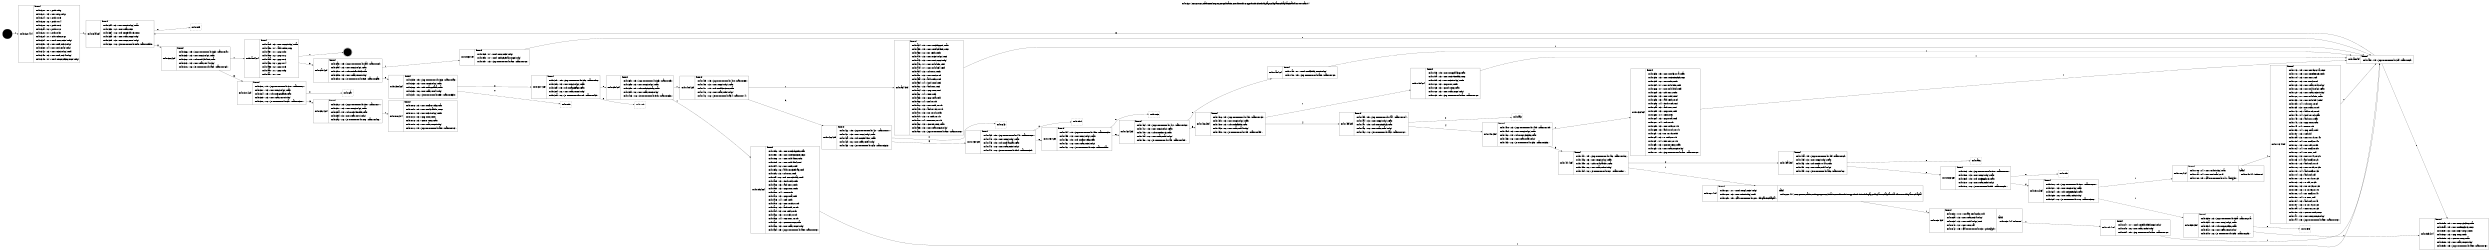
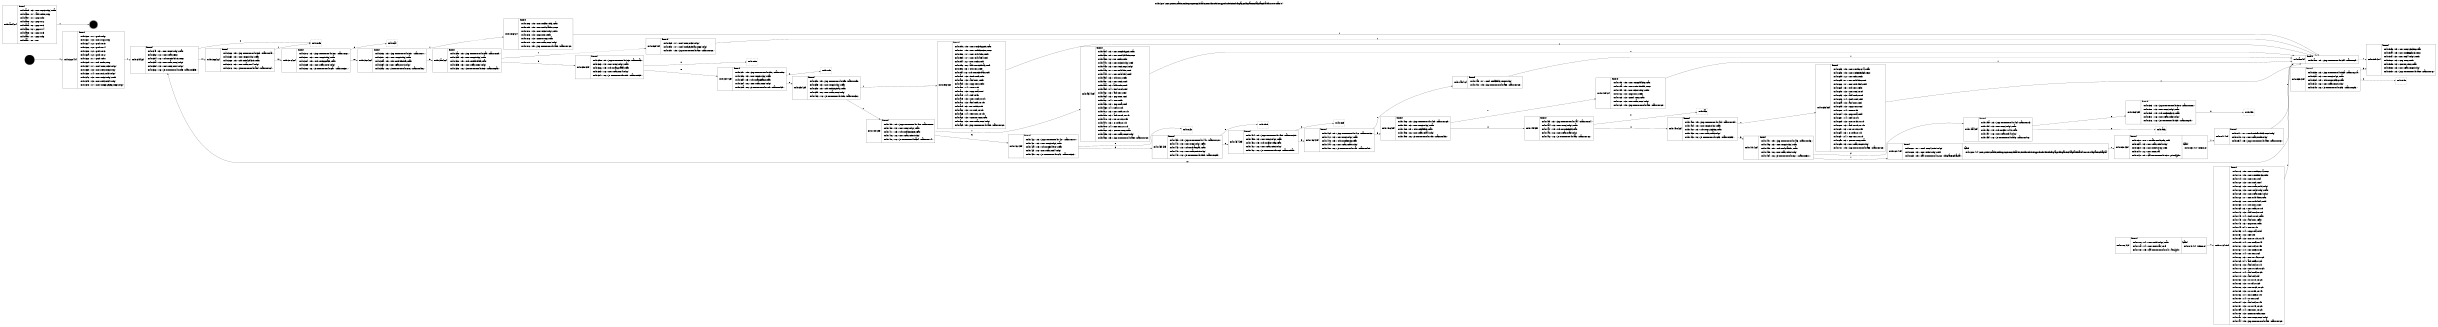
none -> (1448, 34)
(237, 59) -> (292, 46)
(305, 64) -> (429, 60)
(2063, 191) -> none
(2344, 236) -> (2363, 69)
